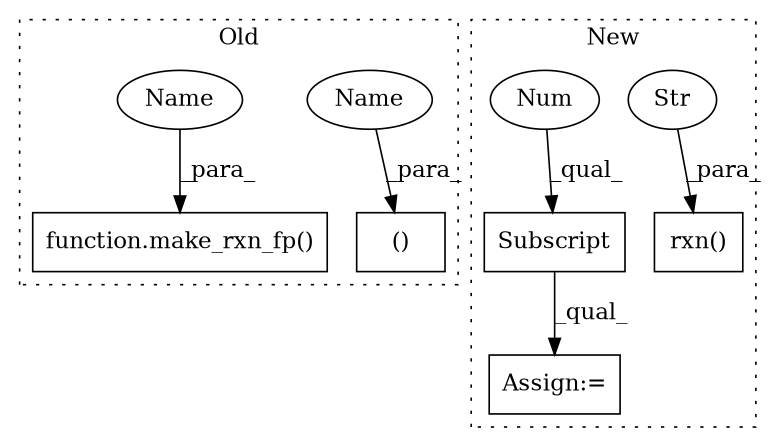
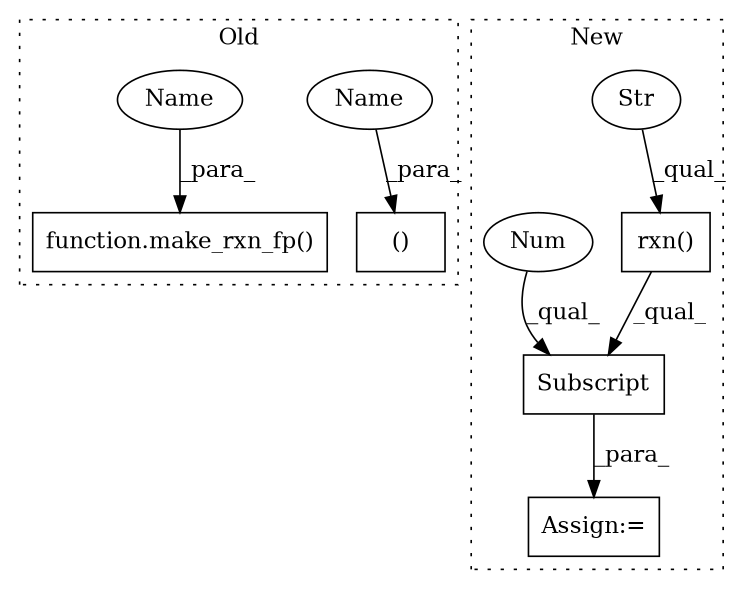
(723, 171) -> (690, 171)
none -> (634, 306)
(591, 313) -> (632, 456)
